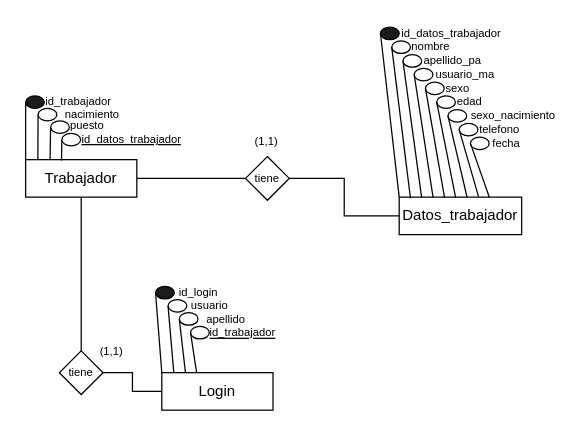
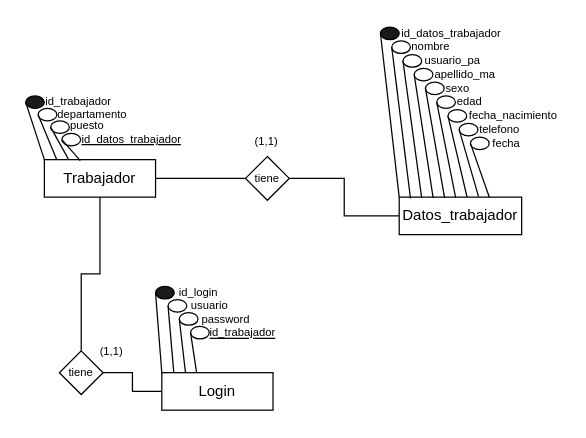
(453, 61) -> (453, 61)
(466, 74) -> (466, 74)
(93, 114) -> (93, 114)
(514, 116) -> (514, 116)
(81, 178) -> (100, 178)
(226, 319) -> (226, 319)
